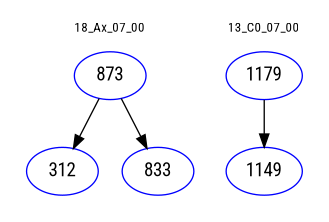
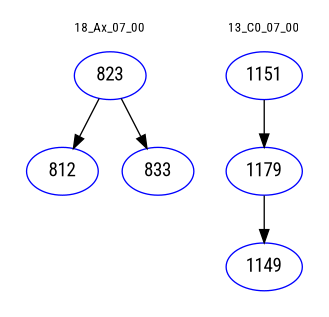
(110, 76) -> (110, 76)
none -> (264, 76)
(62, 171) -> (62, 171)
